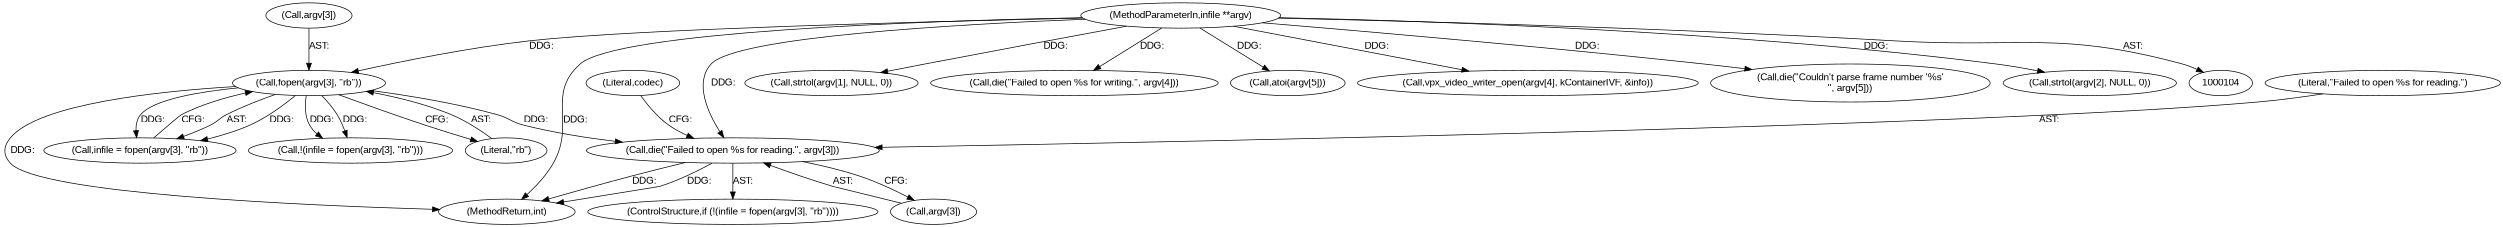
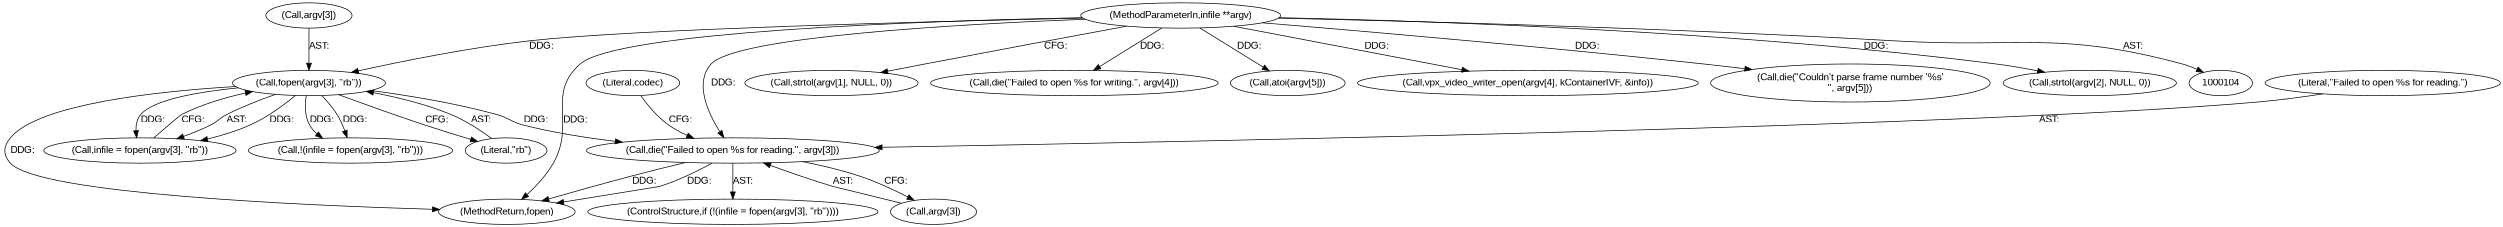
(1057, 46) -> (1057, 46)
(507, 212) -> (507, 212)
